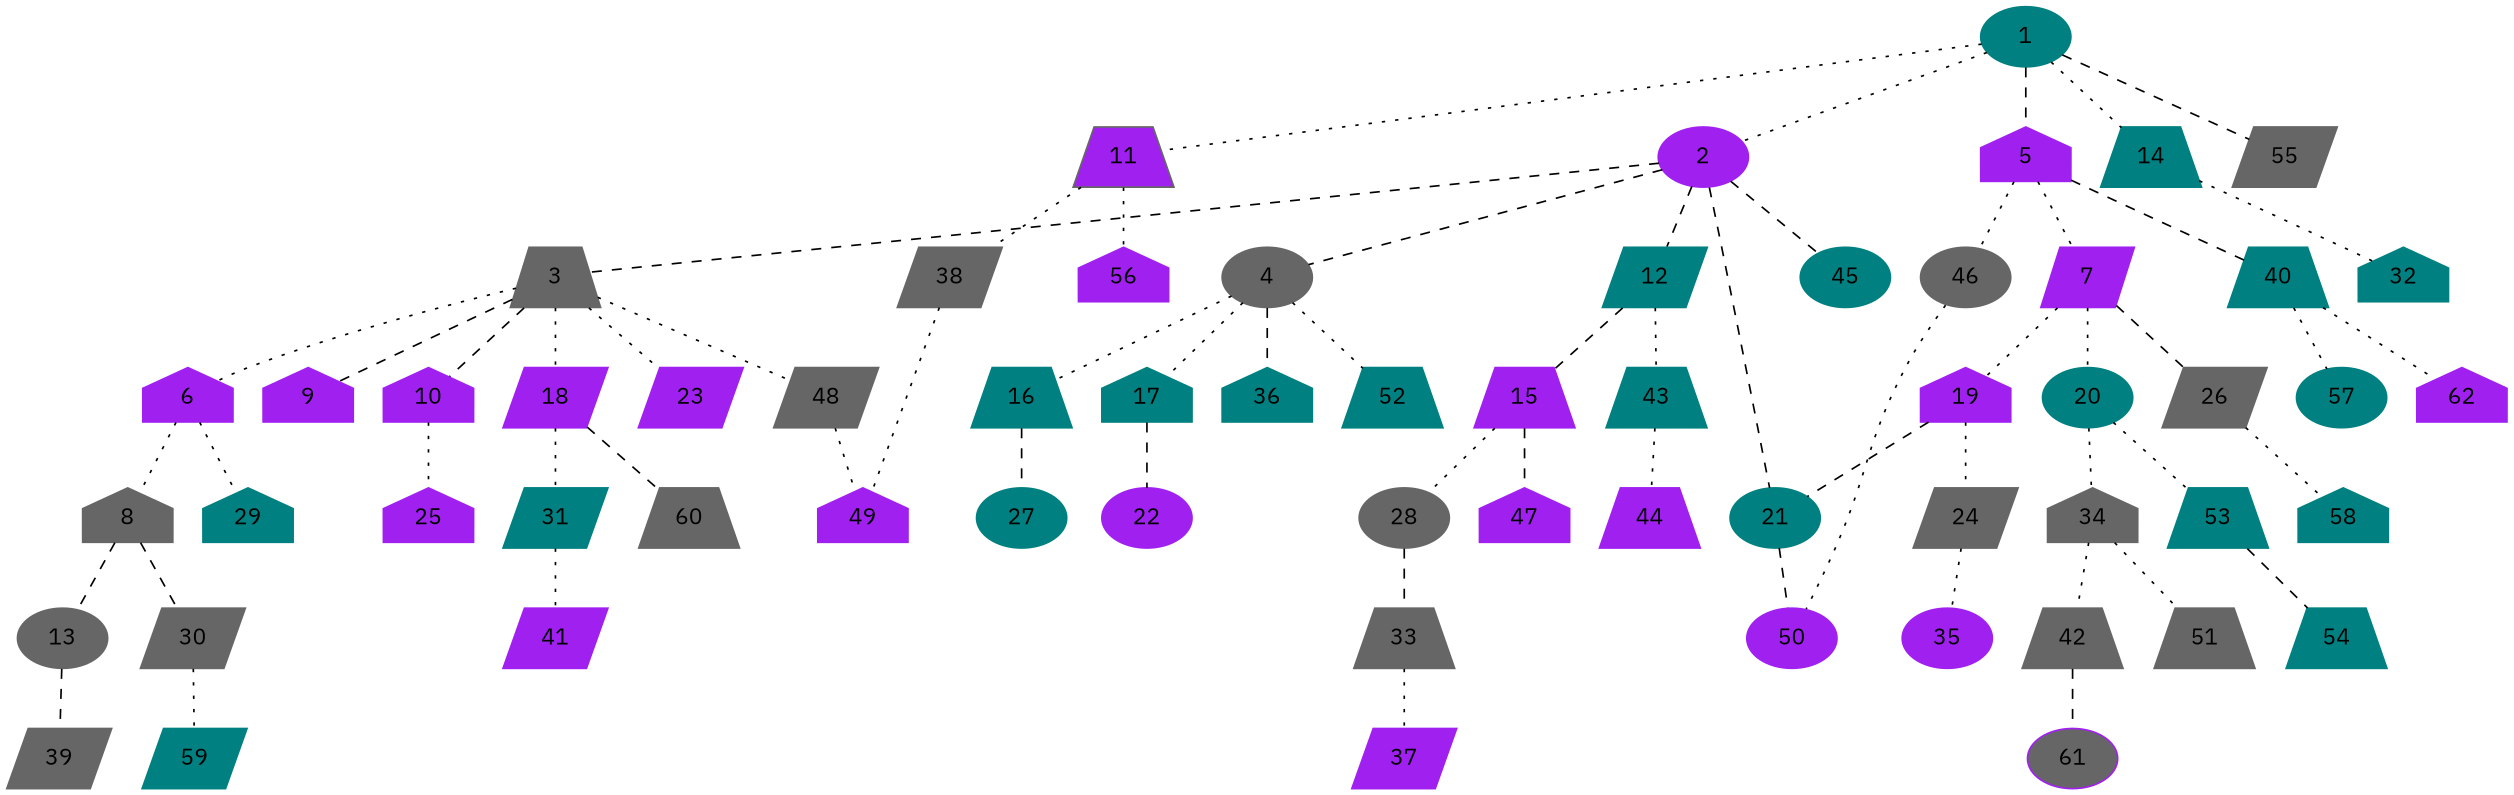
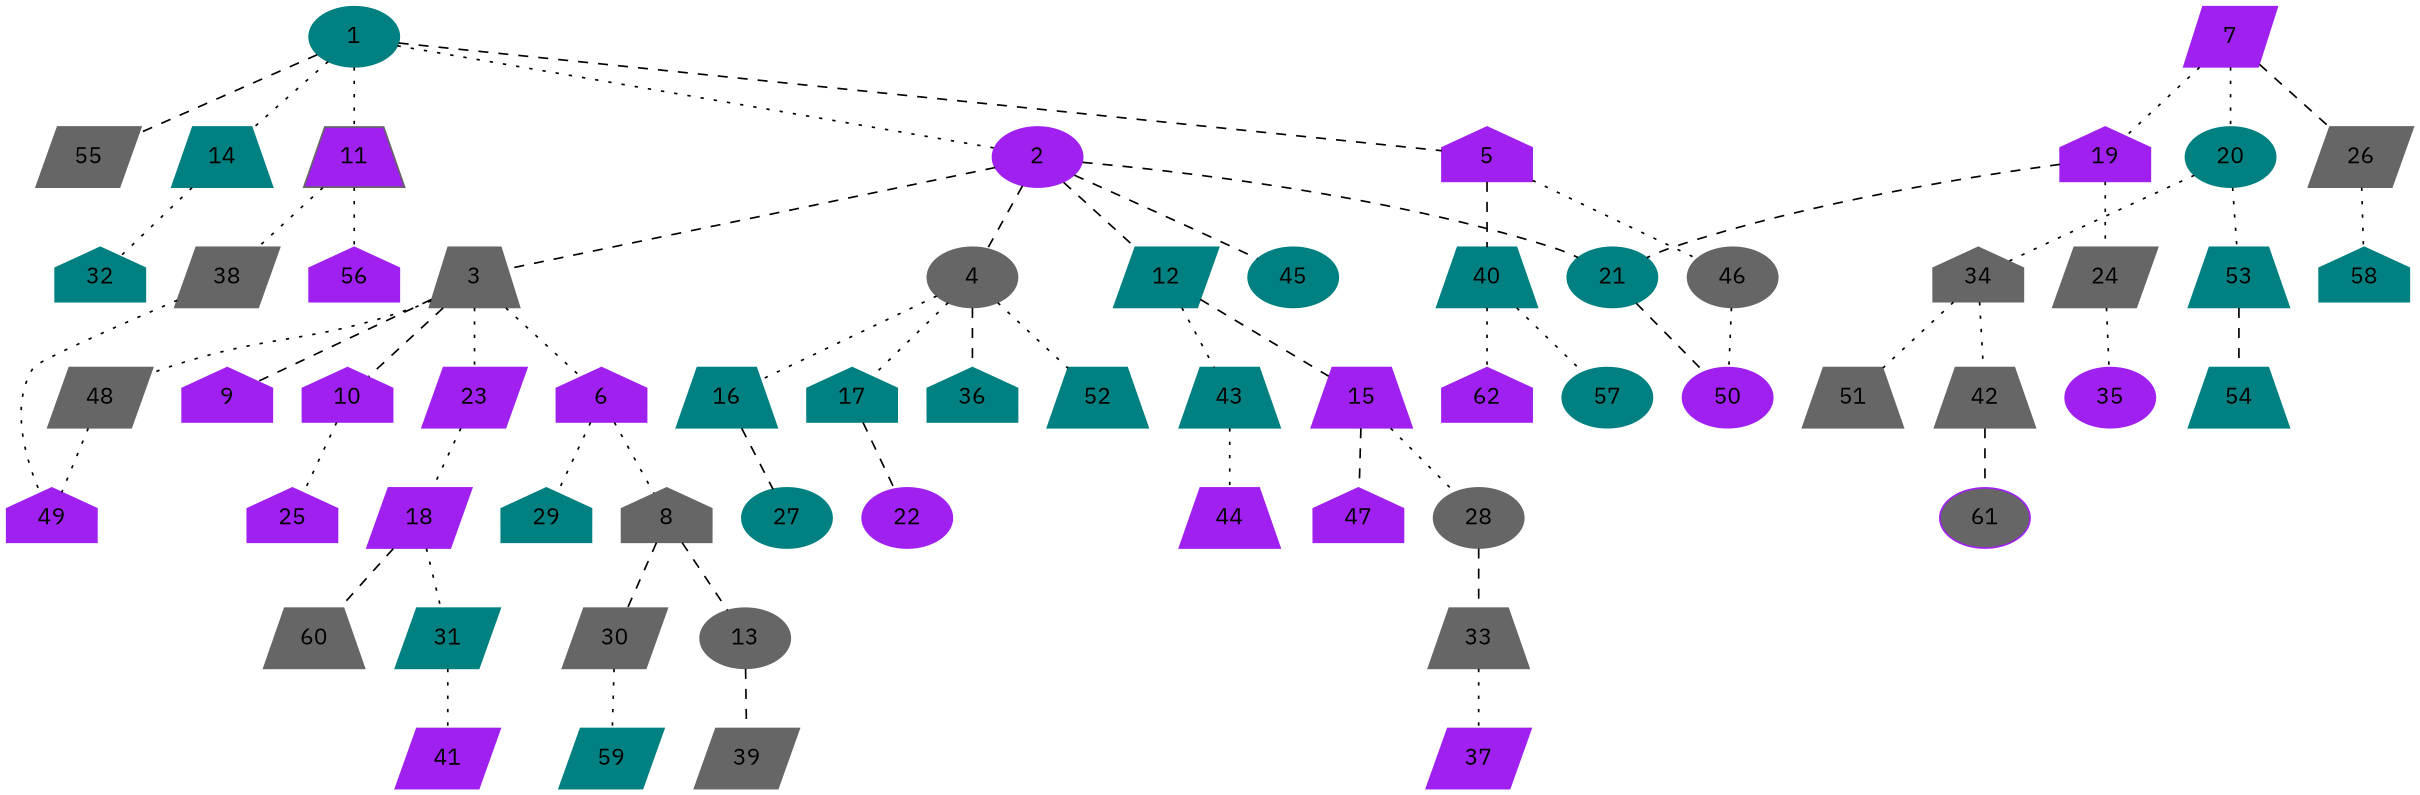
(2055, 215) -> none
(555, 338) -> (447, 458)
